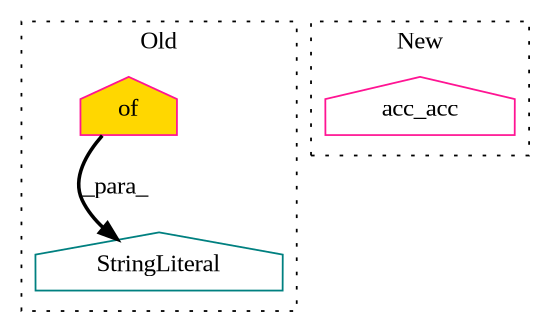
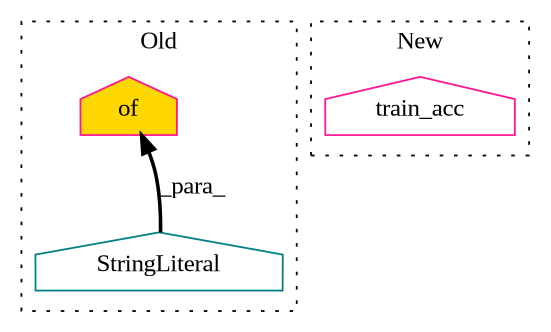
(420, 109) -> (420, 109)
(79, 182) -> (159, 192)
